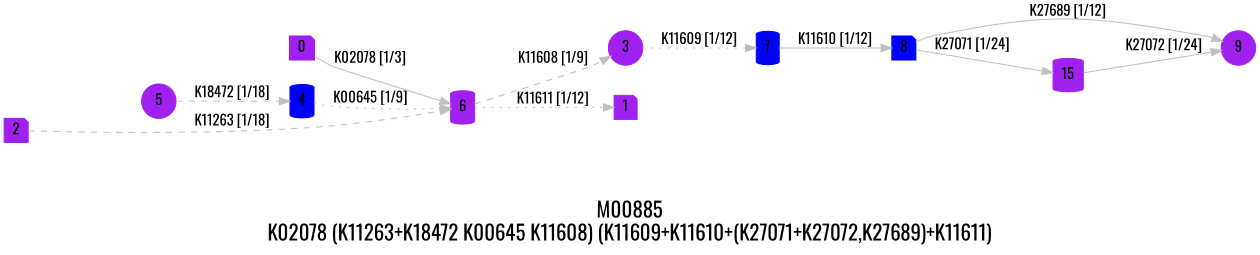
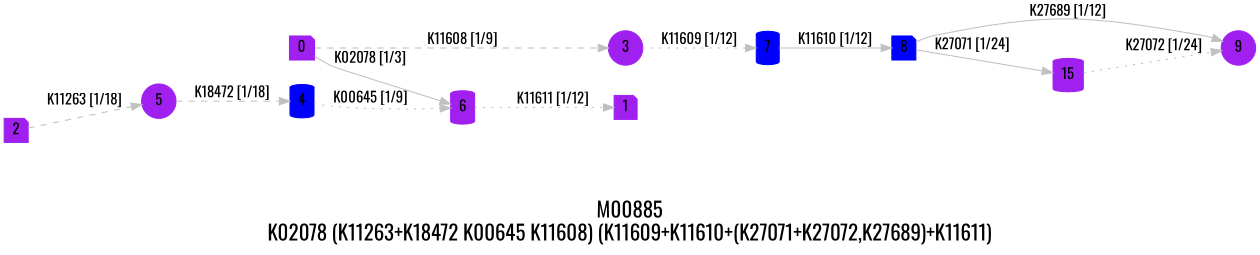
(1147, 63) -> (1147, 63)
(538, 84) -> (456, 48)
(235, 131) -> (80, 117)
